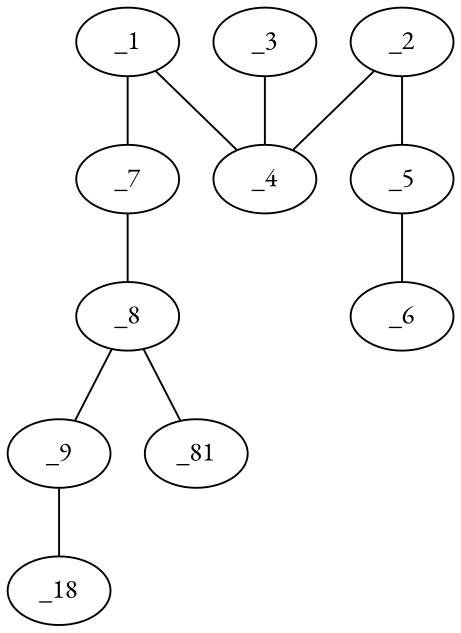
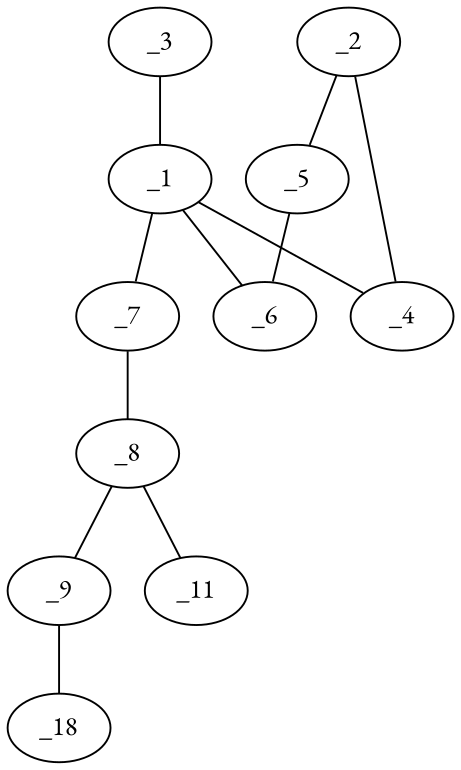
(265, 111) -> (160, 111)
none -> (212, 248)
(196, 454) -> (196, 591)
